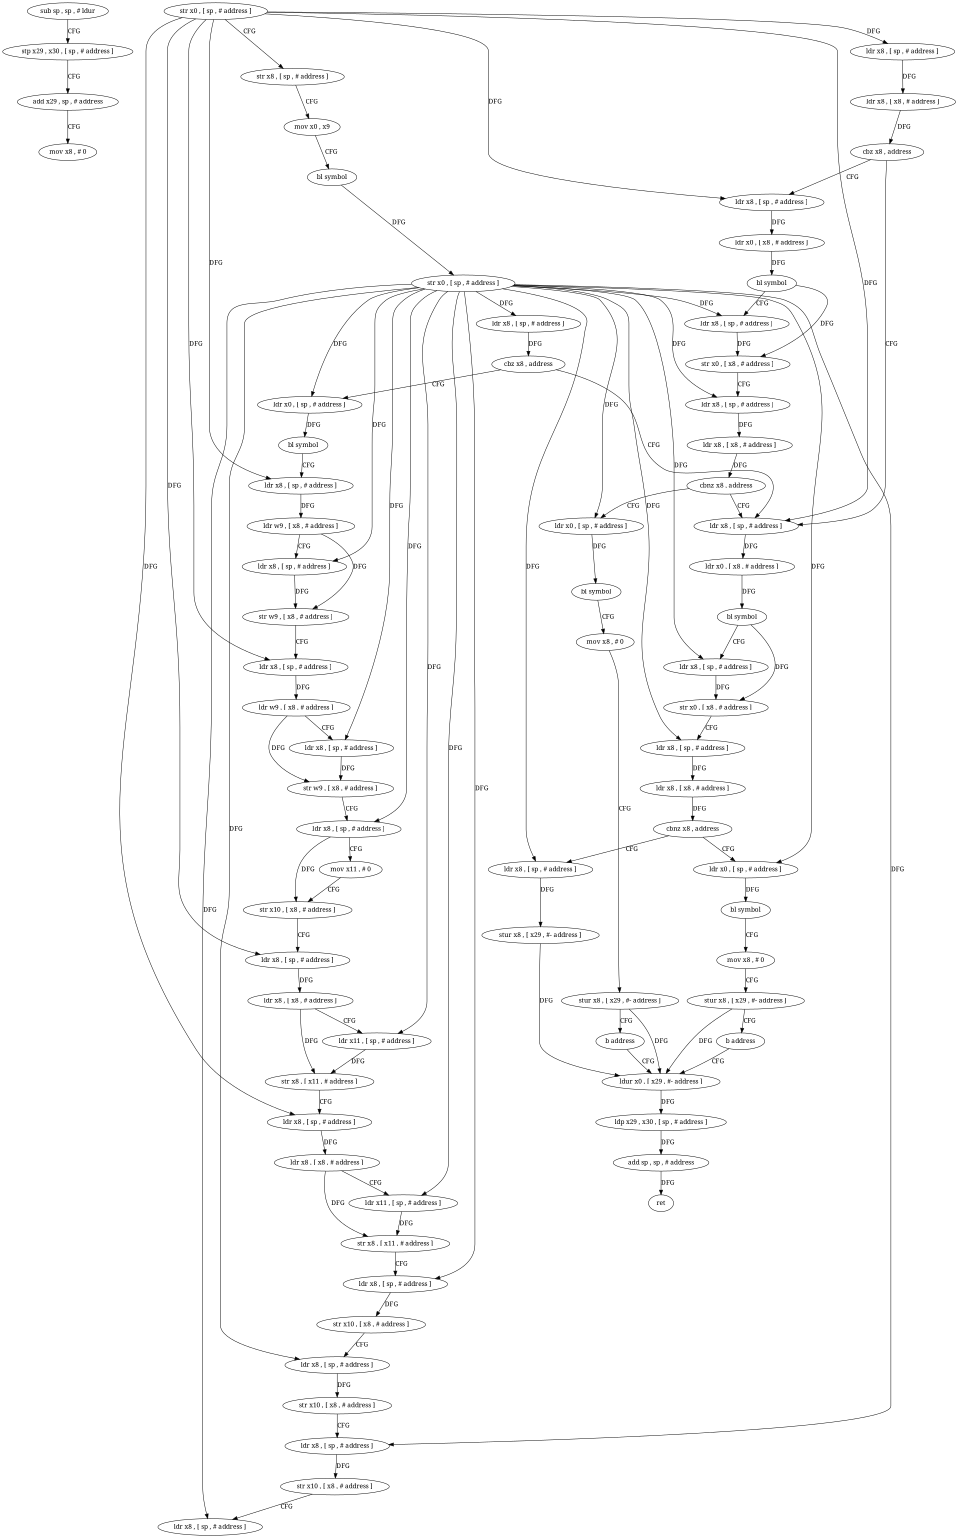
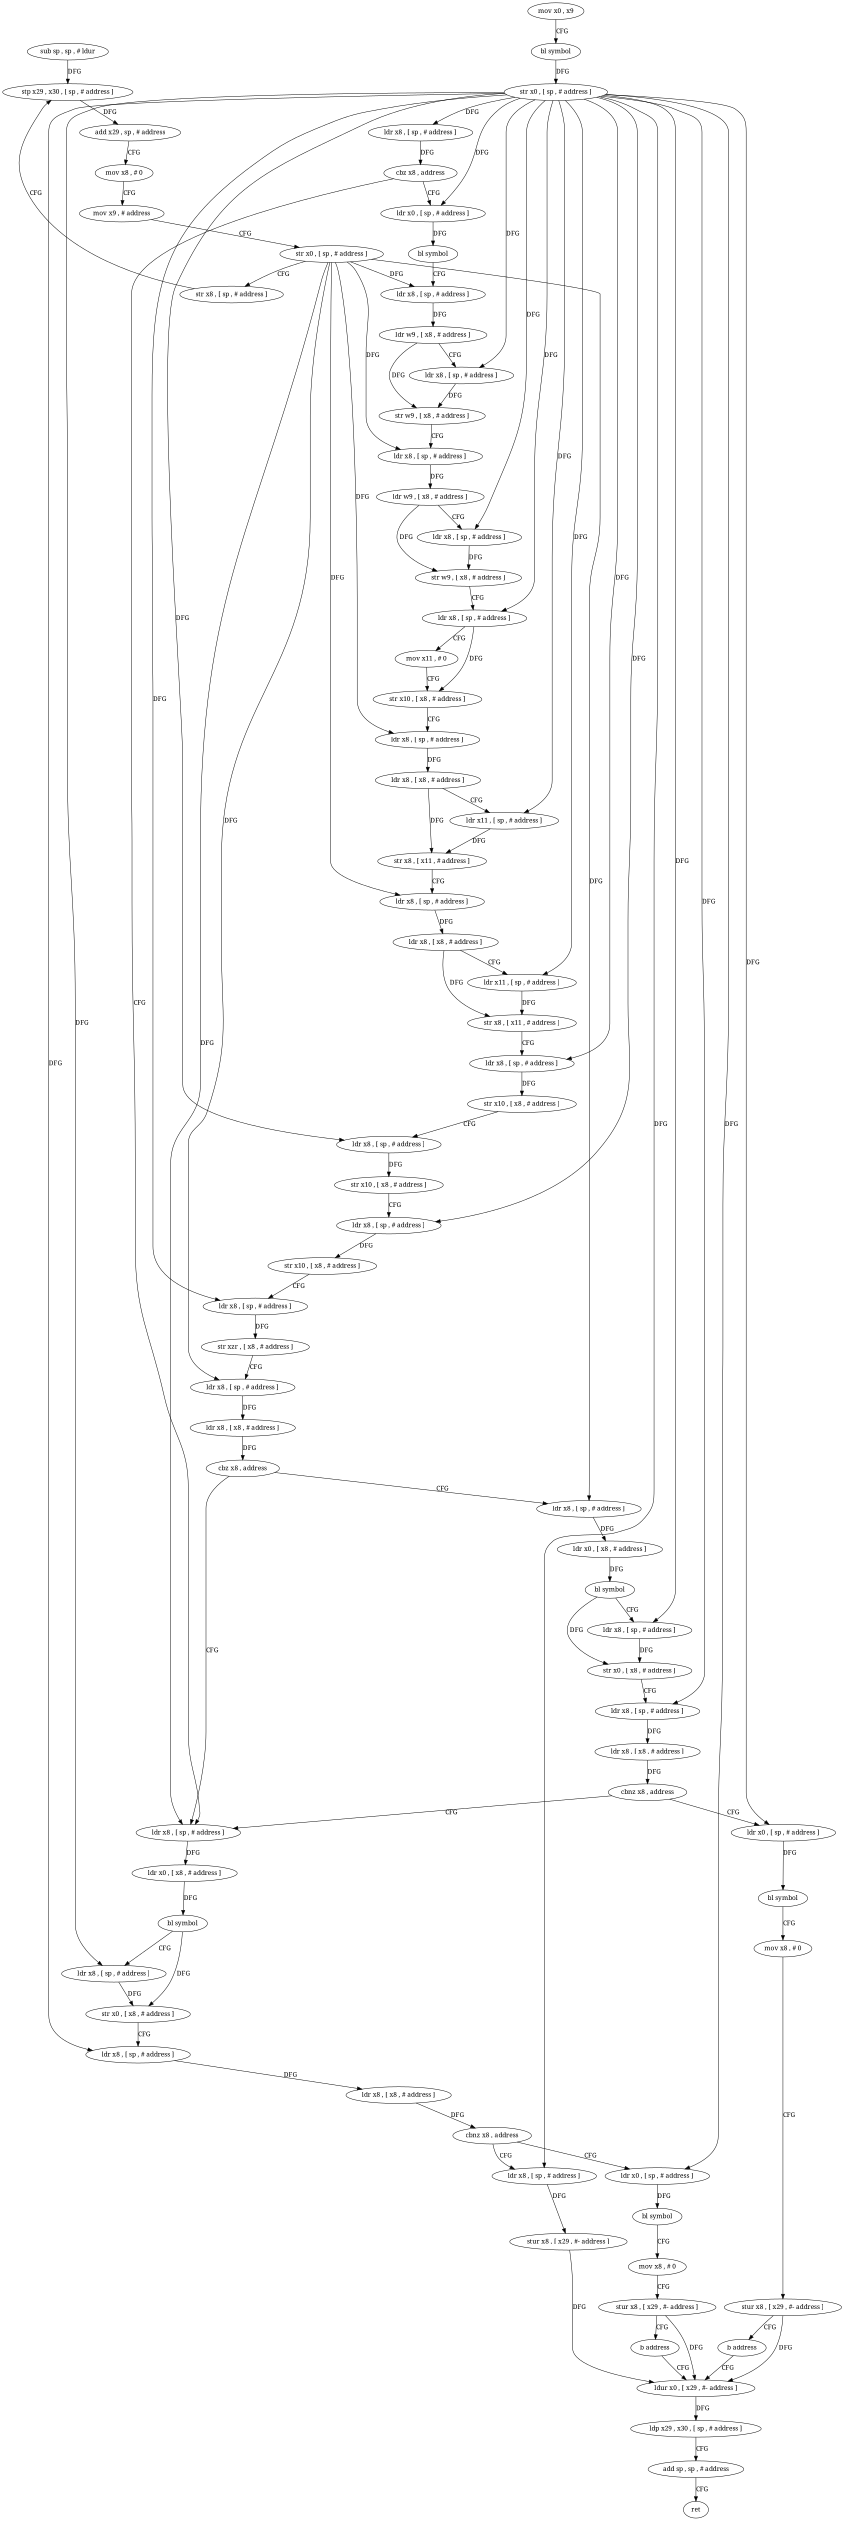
(74, 31) -> (75, 72)
(74, 77) -> (110, 112)
(301, 100) -> (59, 231)
none -> (122, 214)
(668, 1142) -> (702, 2449)
(668, 1183) -> (702, 2489)
none -> (255, 1347)
